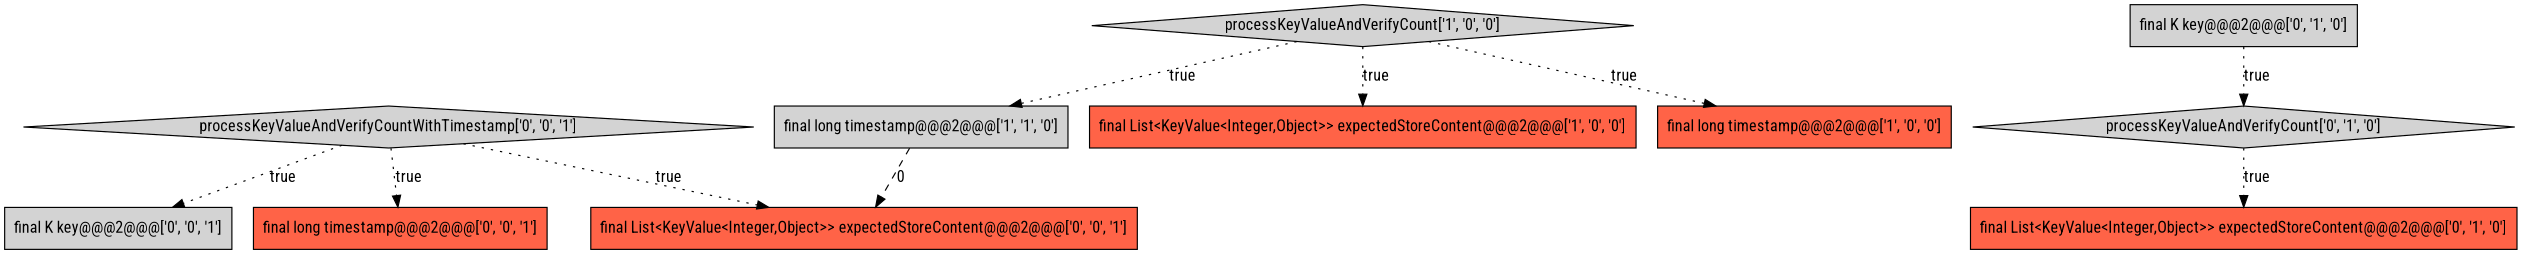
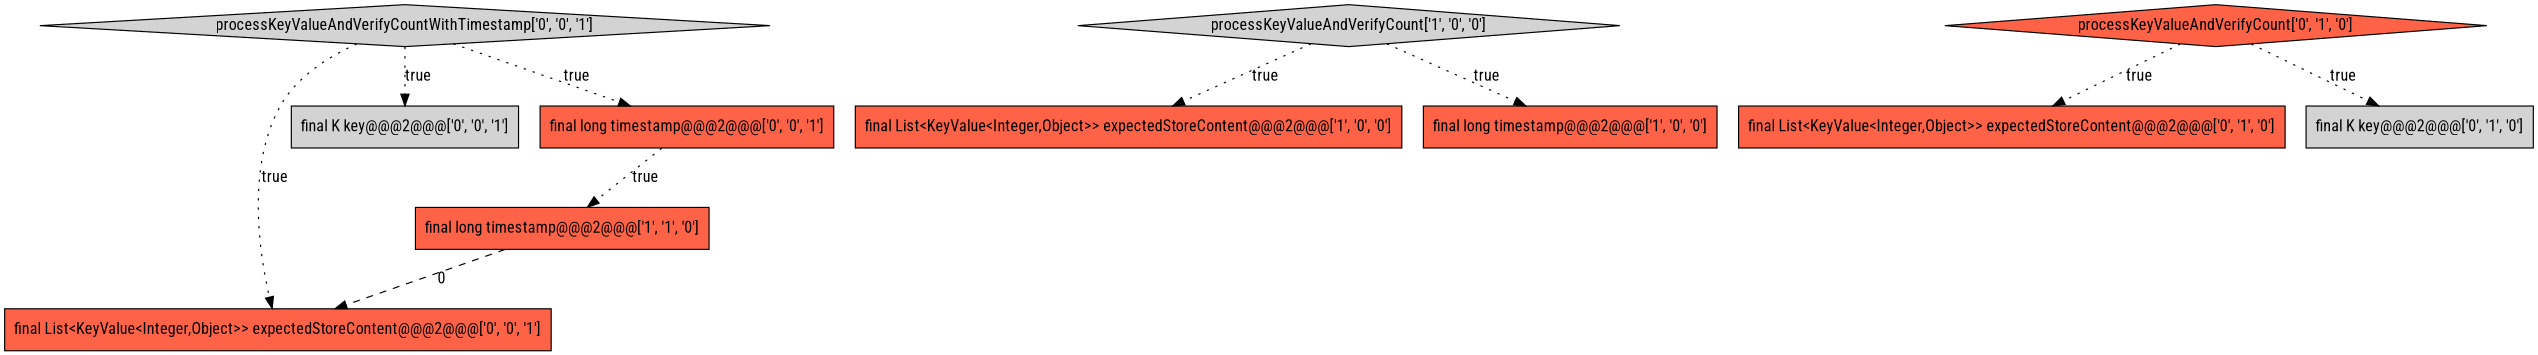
(2244, 70) -> (2310, 72)
(1159, 72) -> (629, 174)
(921, 127) -> (562, 228)
(2244, 127) -> (2216, 26)
